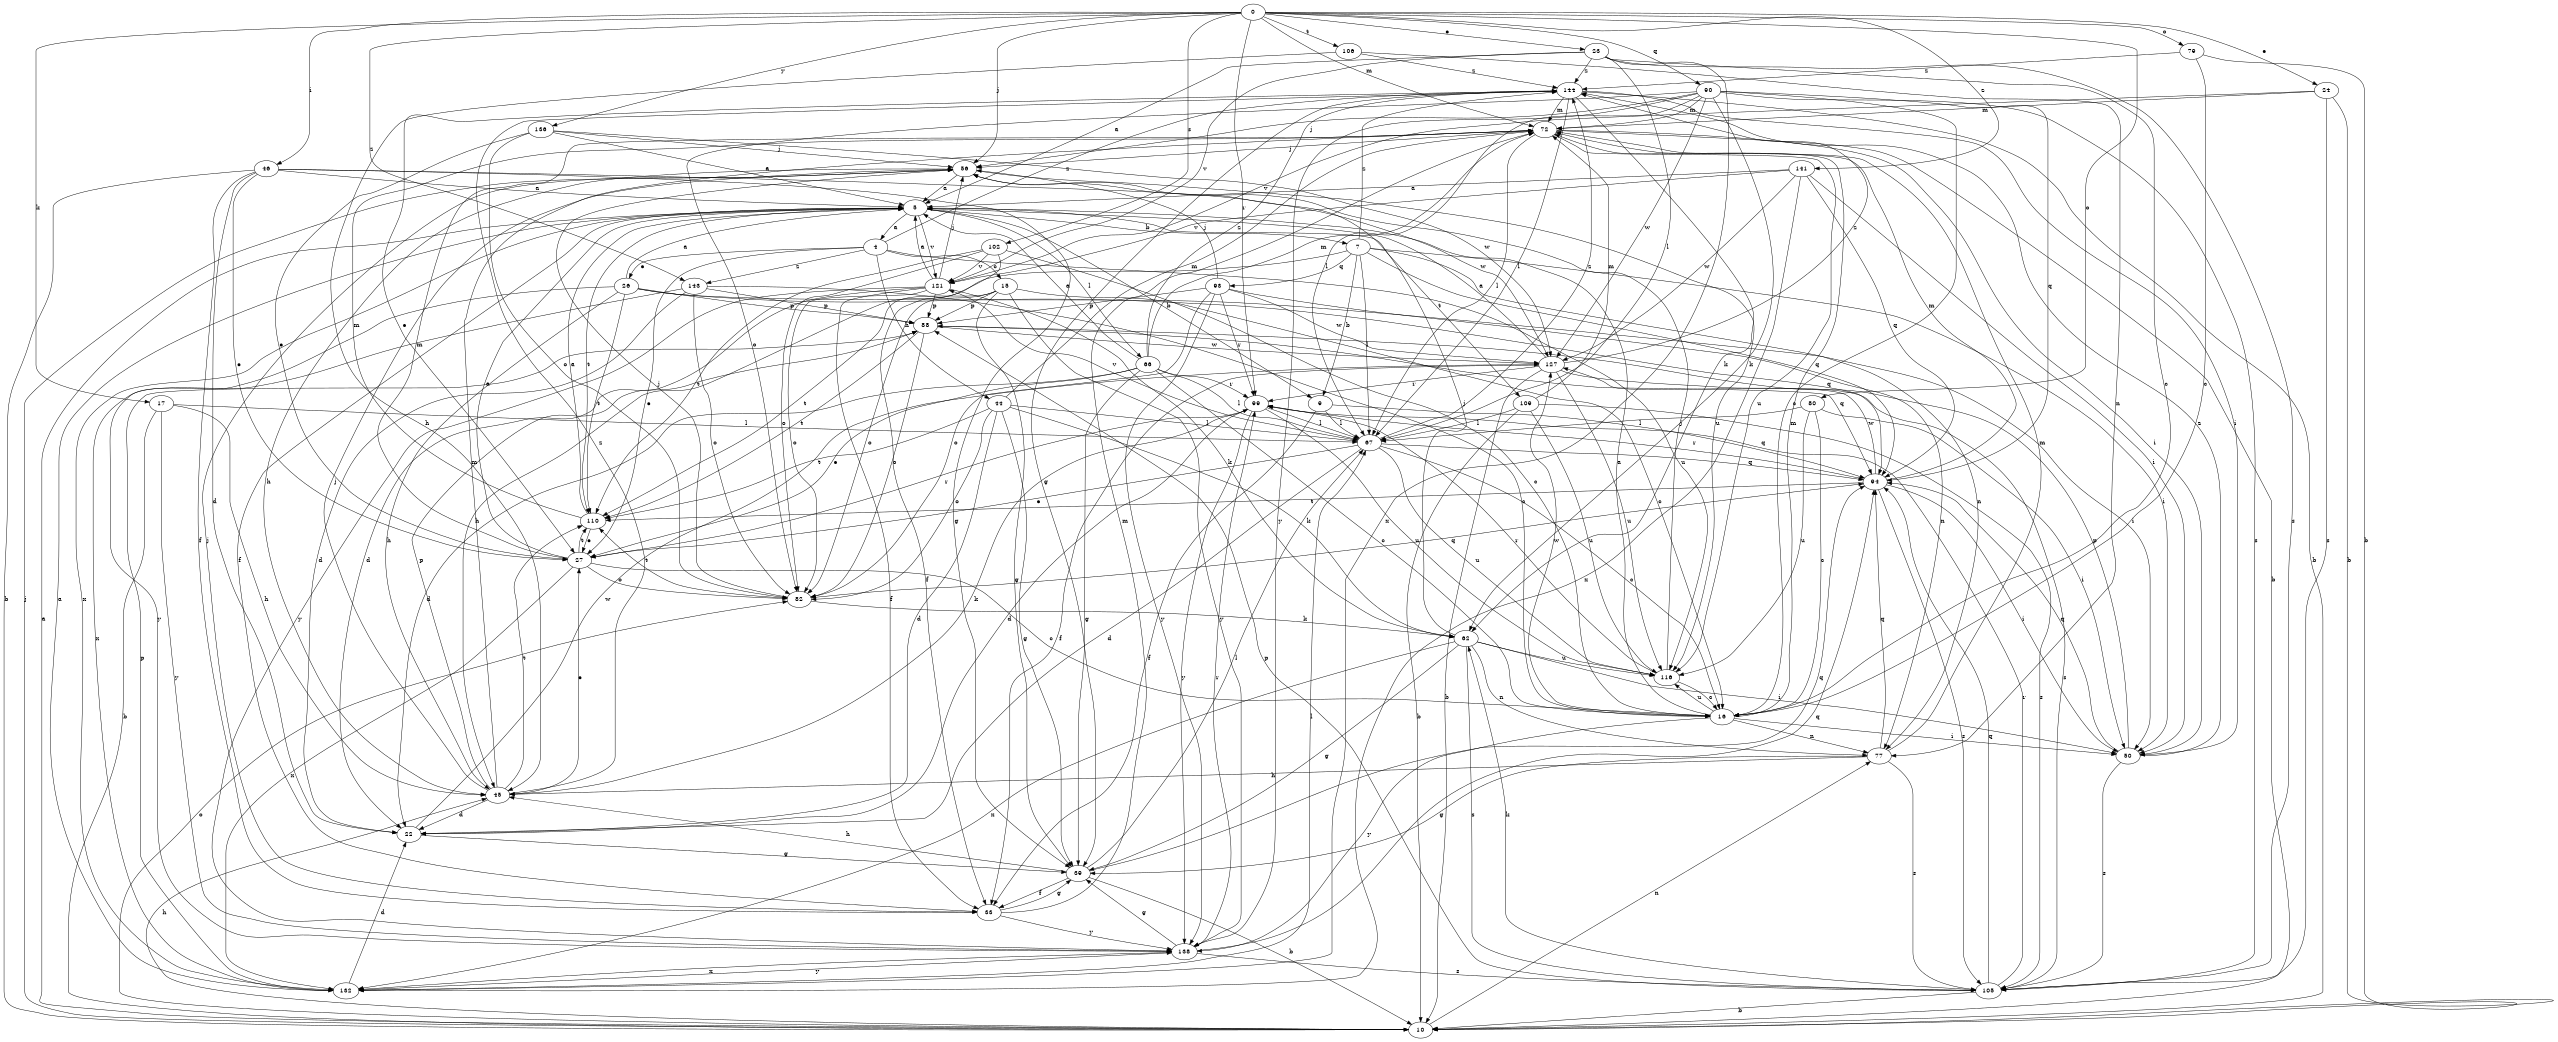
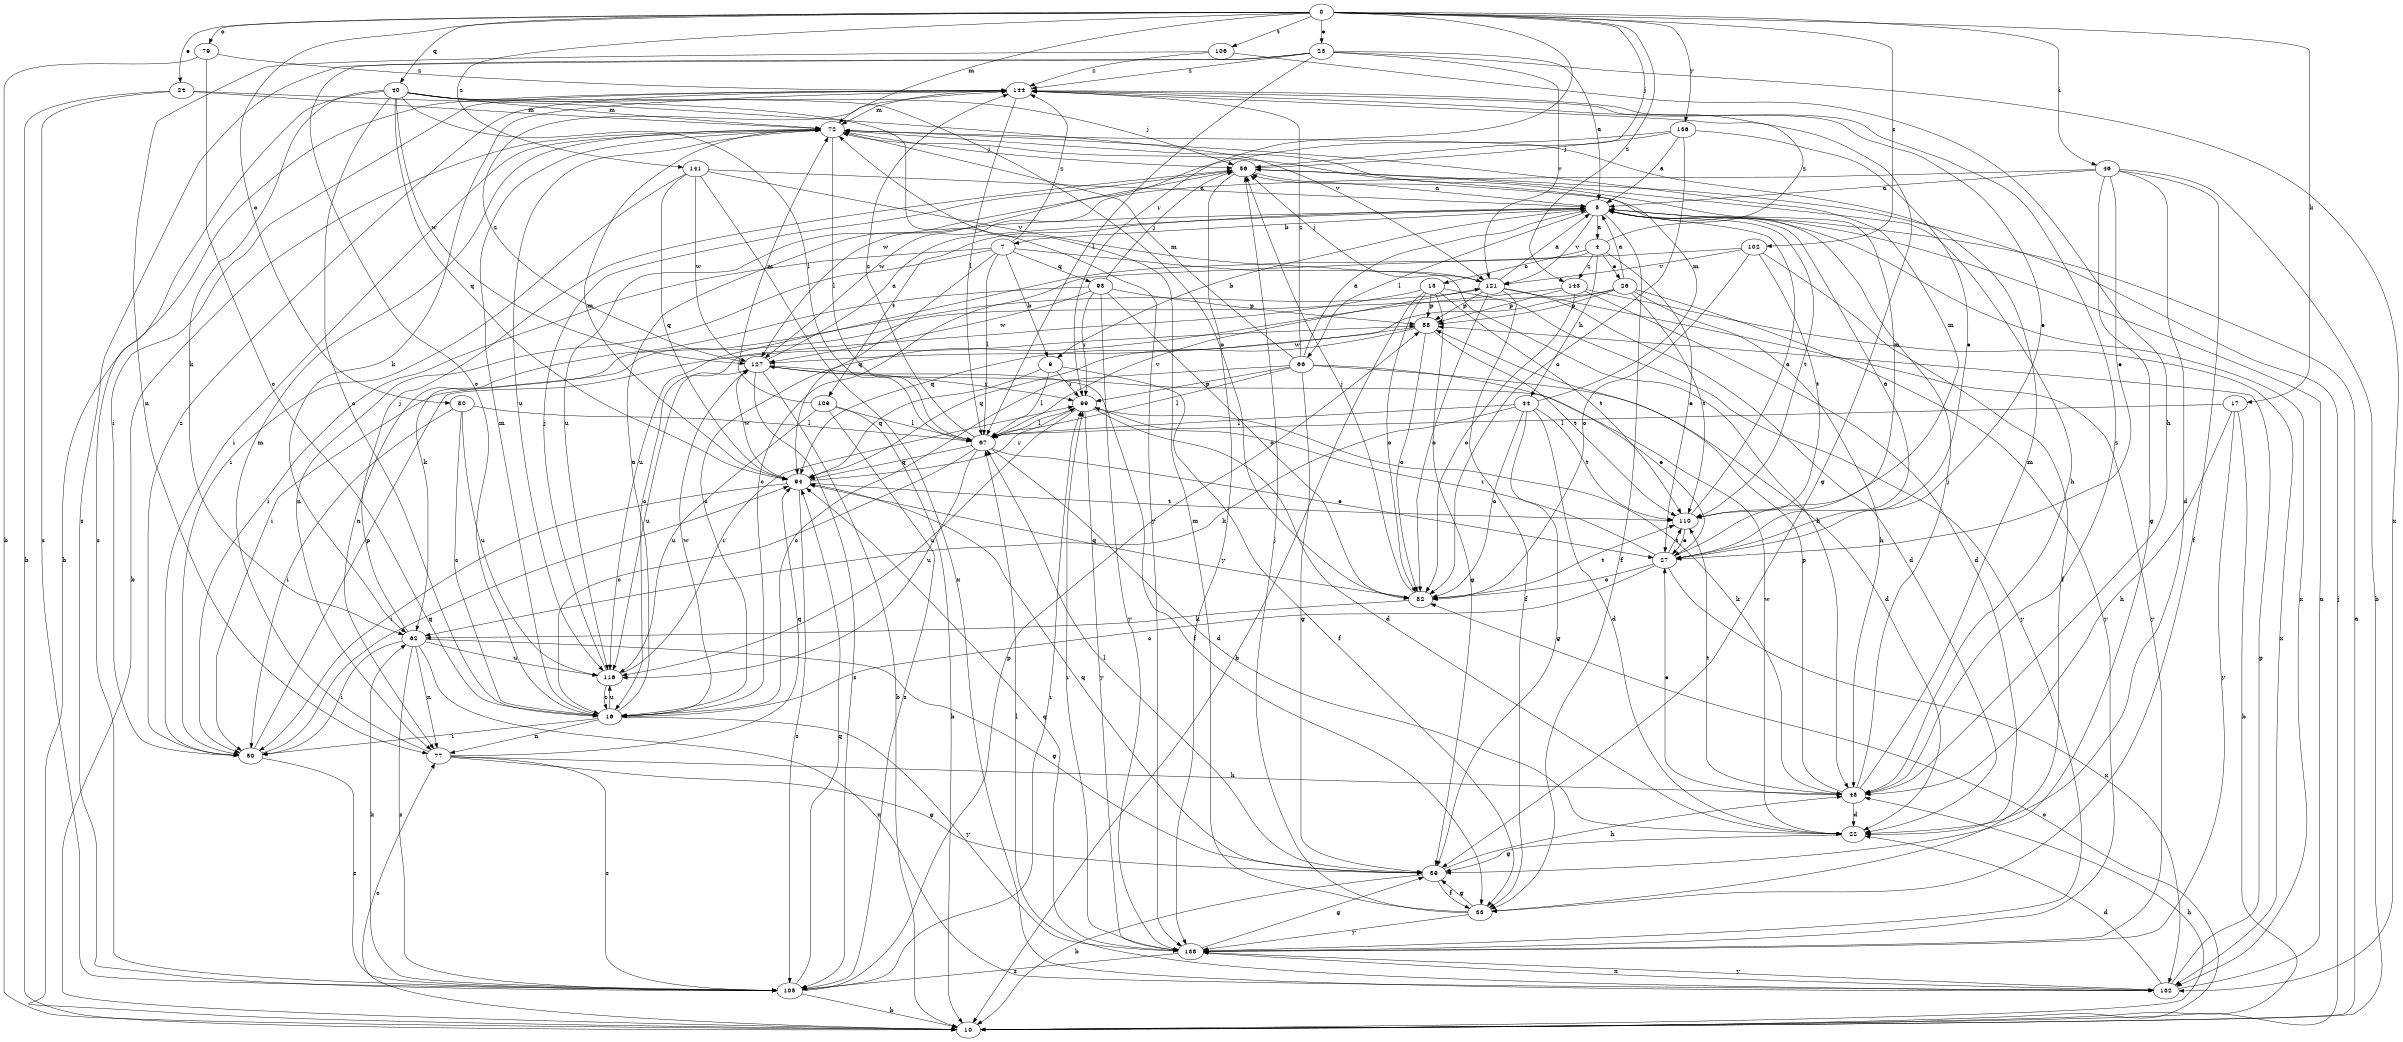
(1709, 90) -> (396, 90)
none -> (1068, 384)
(1231, 384) -> (1208, 384)
none -> (1221, 554)
none -> (1237, 652)
(1657, 893) -> (378, 893)
